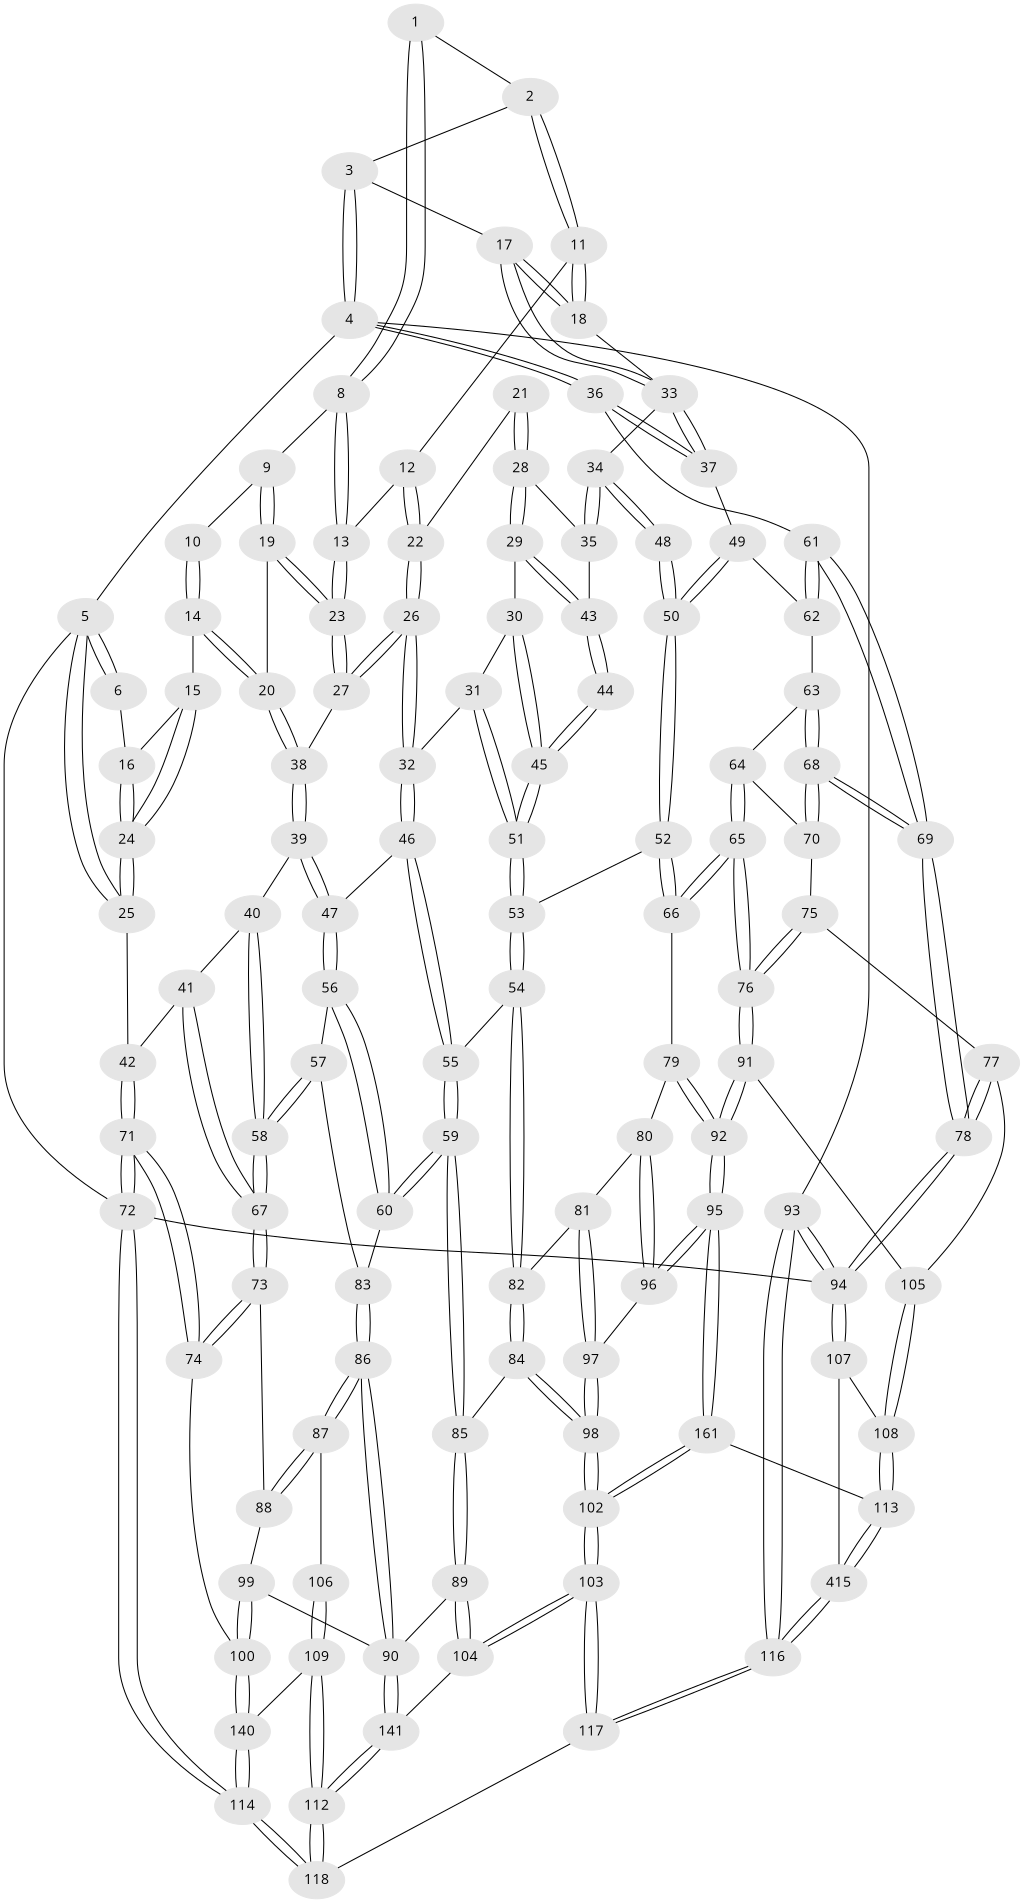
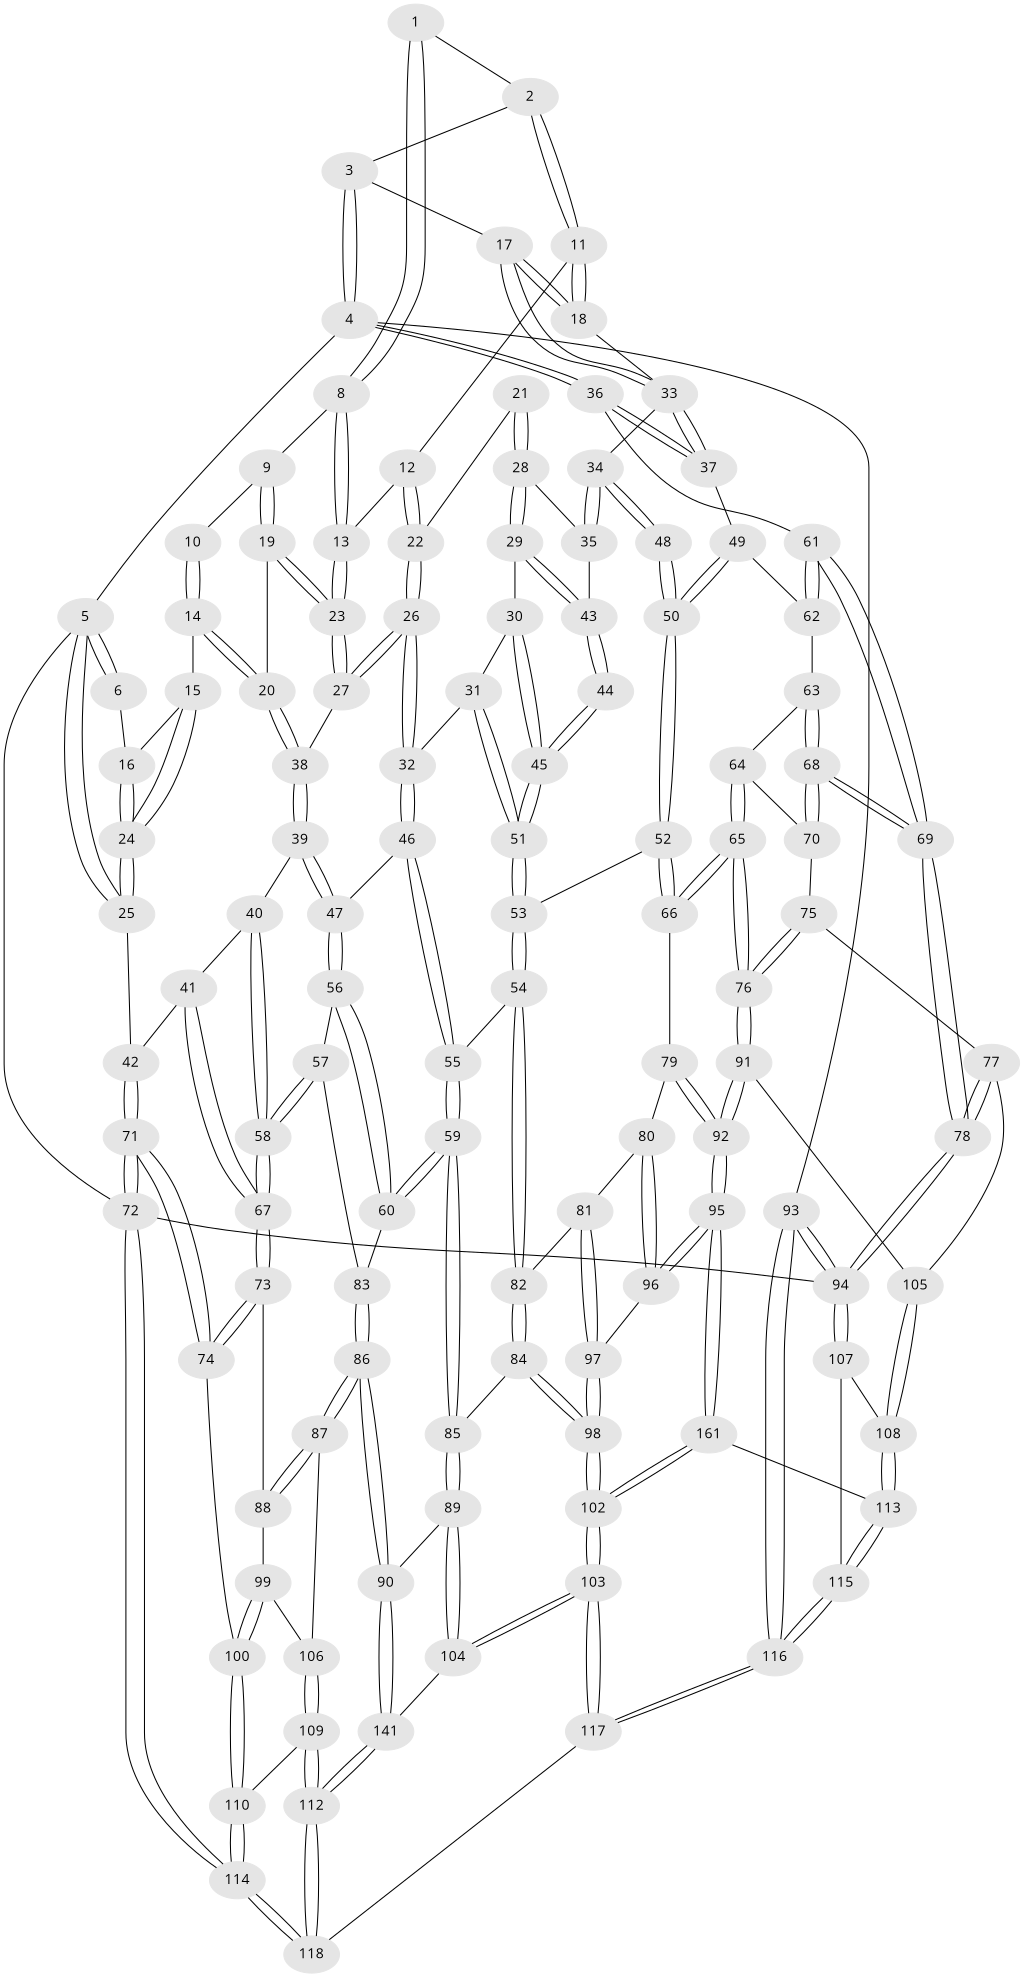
(839, 1583) -> (841, 1583)
(319, 1620) -> (287, 1620)
(243, 1732) -> (237, 1806)
